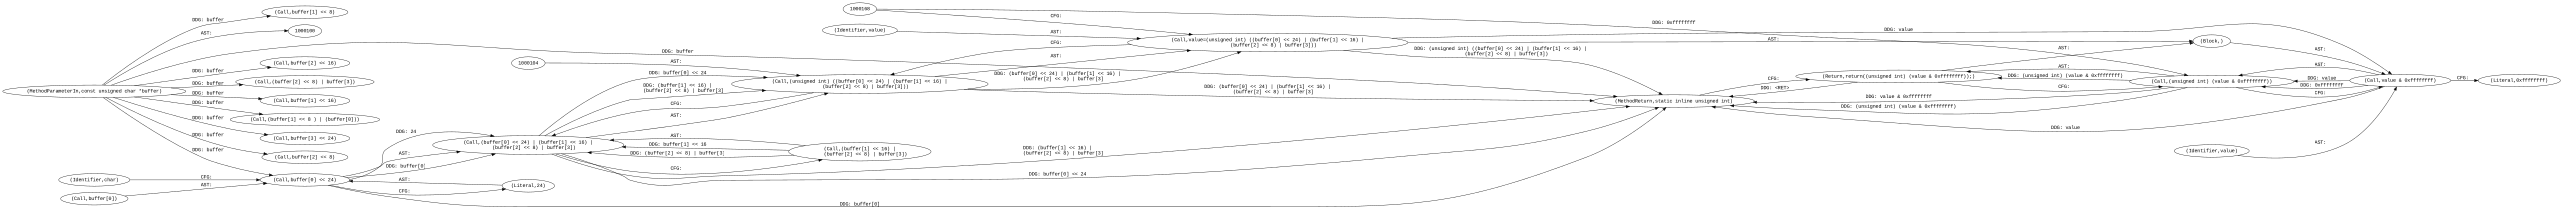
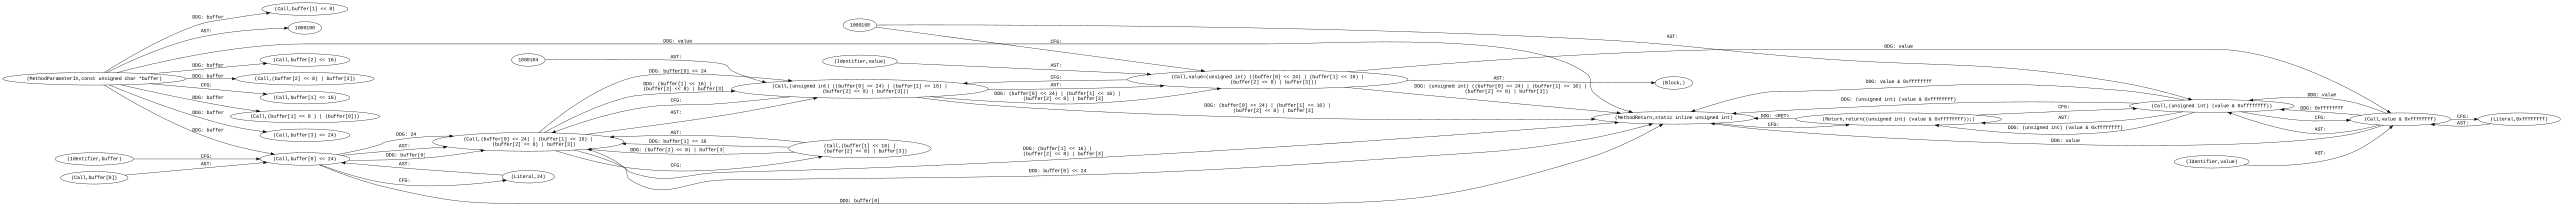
(1674, 23) -> (1674, 37)
(678, 51) -> (678, 41)
(2307, 53) -> (2463, 126)
(2060, 57) -> none
(208, 93) -> (208, 85)
(305, 157) -> none
(94, 180) -> (94, 159)
